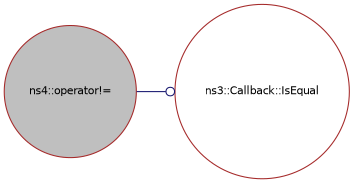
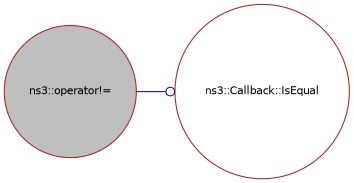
(70, 92) -> (70, 92)
